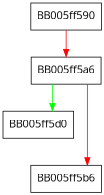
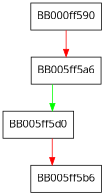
(66, 17) -> (66, 17)
(87, 121) -> (52, 148)
